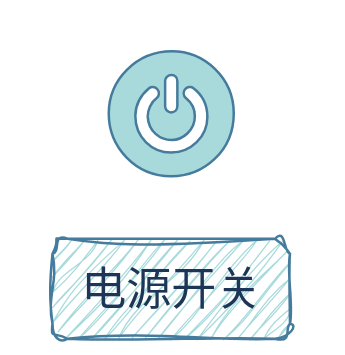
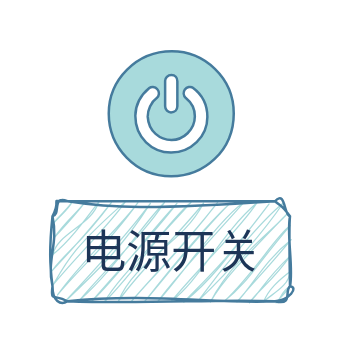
(171, 289) -> (171, 251)
